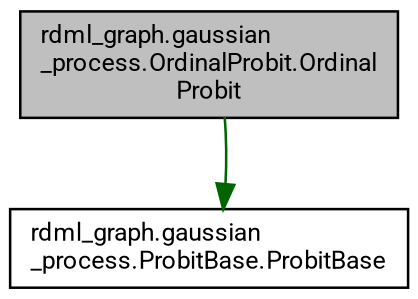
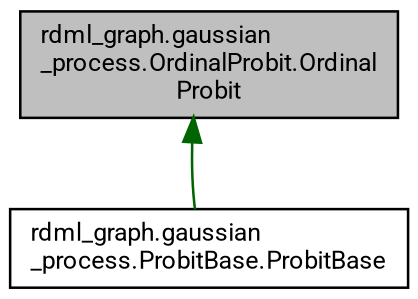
(226, 150) -> (192, 176)
